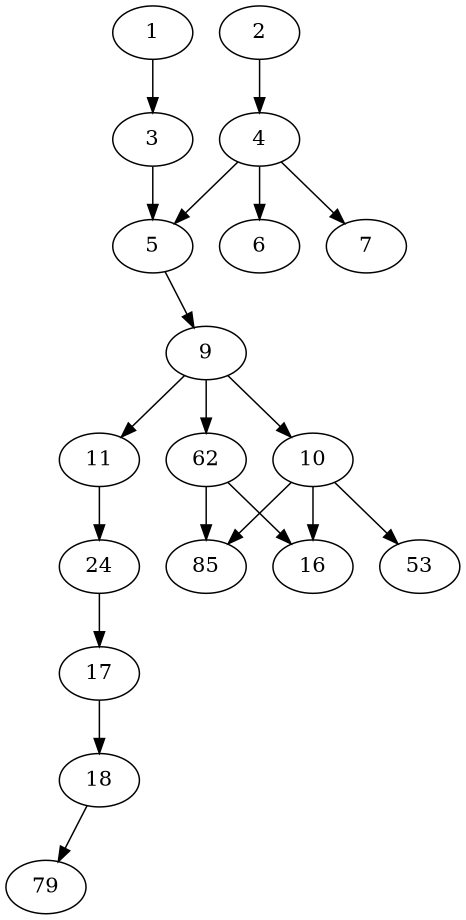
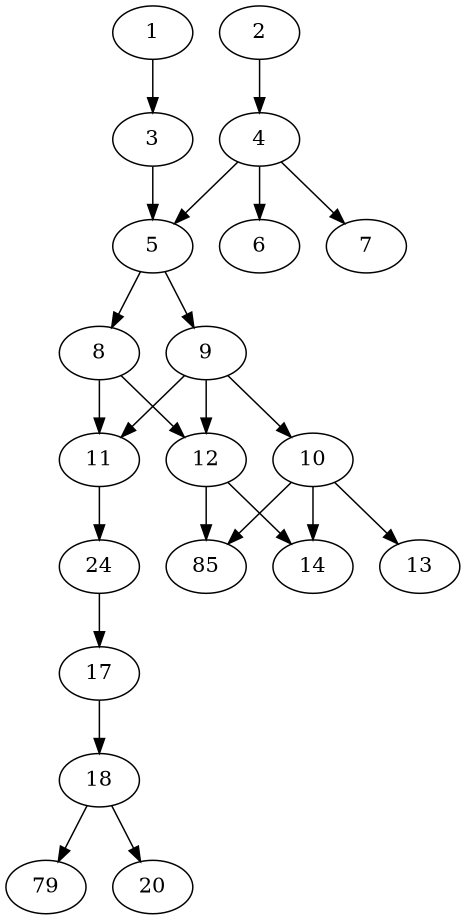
none -> (99, 353)
(206, 460) -> (206, 460)
(313, 567) -> (313, 567)
(420, 567) -> (420, 567)
none -> (153, 887)
